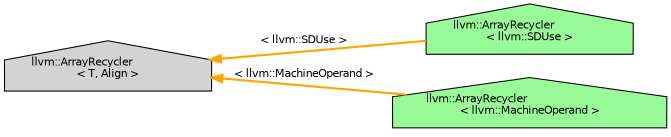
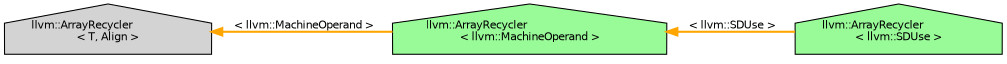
(323, 50) -> (736, 32)
